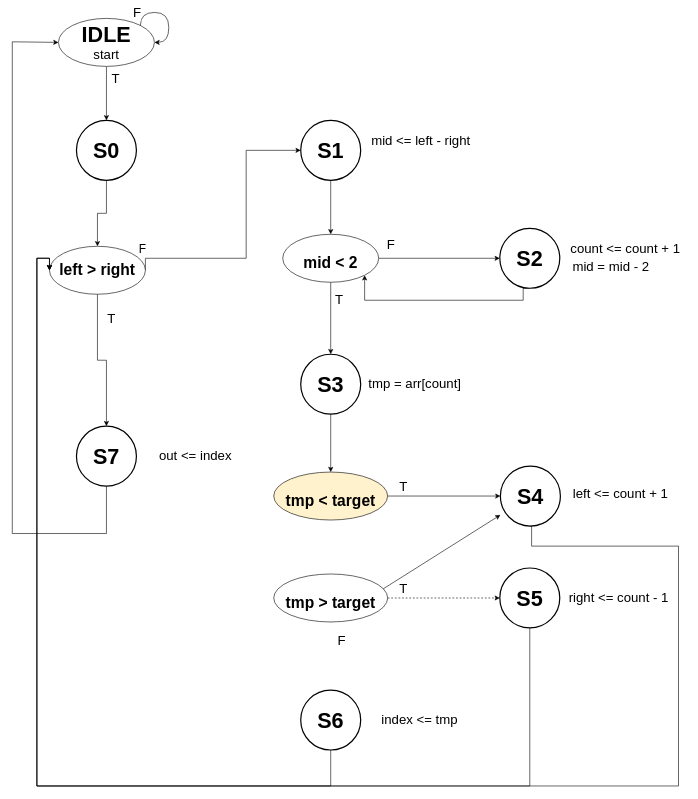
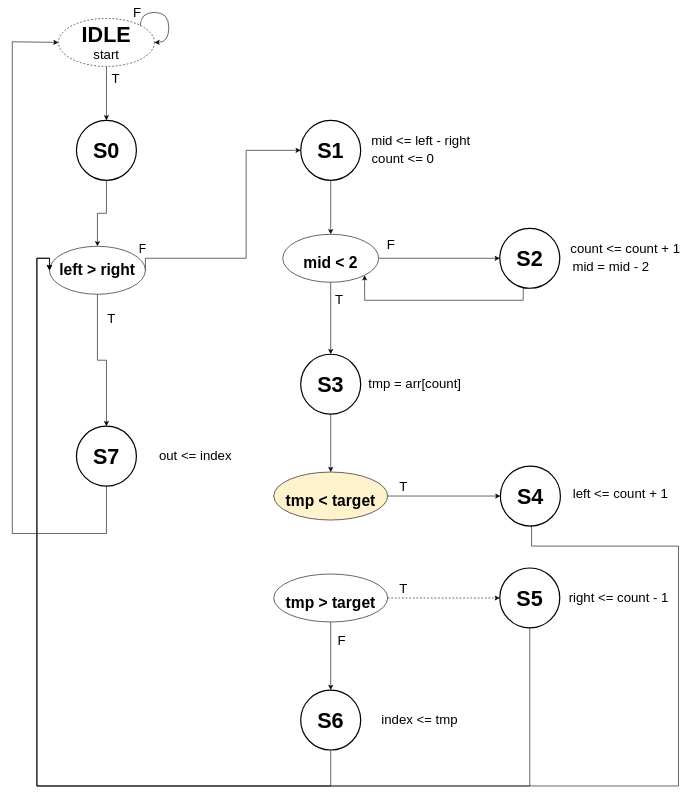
(107, 42) -> (107, 42)
none -> (403, 159)
(441, 553) -> (331, 684)
